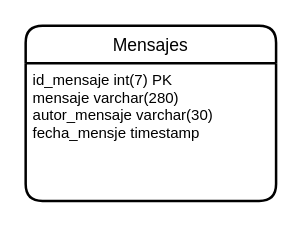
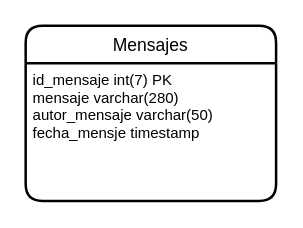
(109, 80) -> (109, 80)
